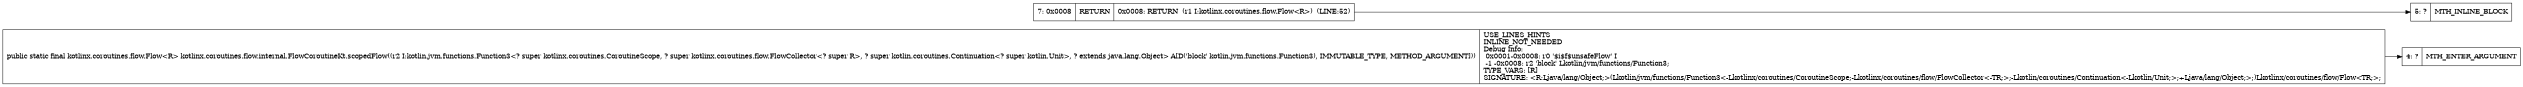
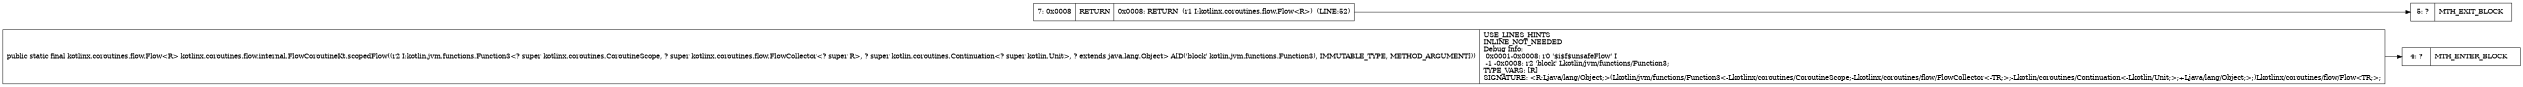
(2471, 12) -> (2471, 12)
(2471, 57) -> (2471, 57)
